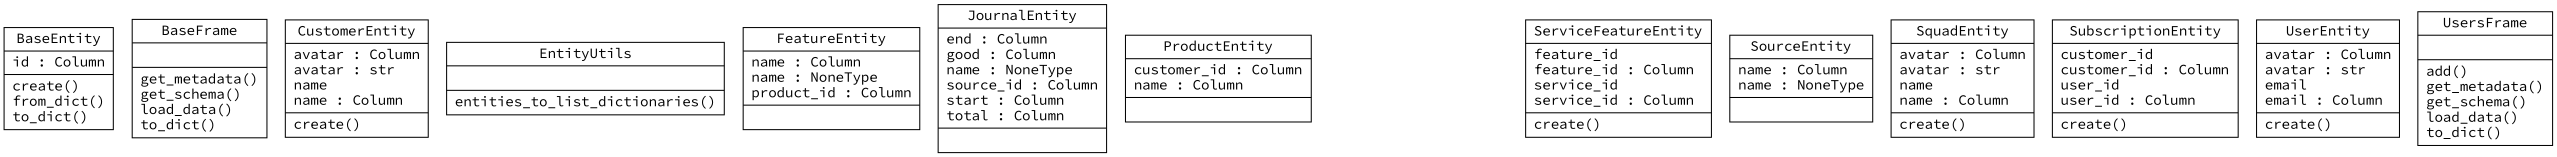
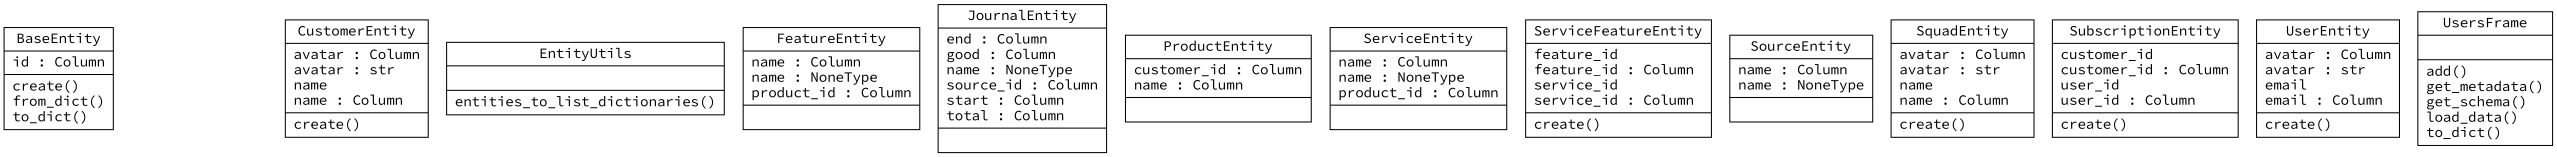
(200, 79) -> none
none -> (1418, 79)
